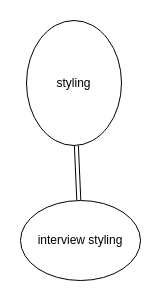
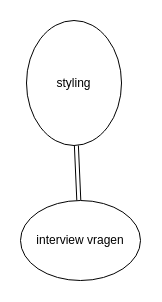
(81, 241) -> (81, 241)
